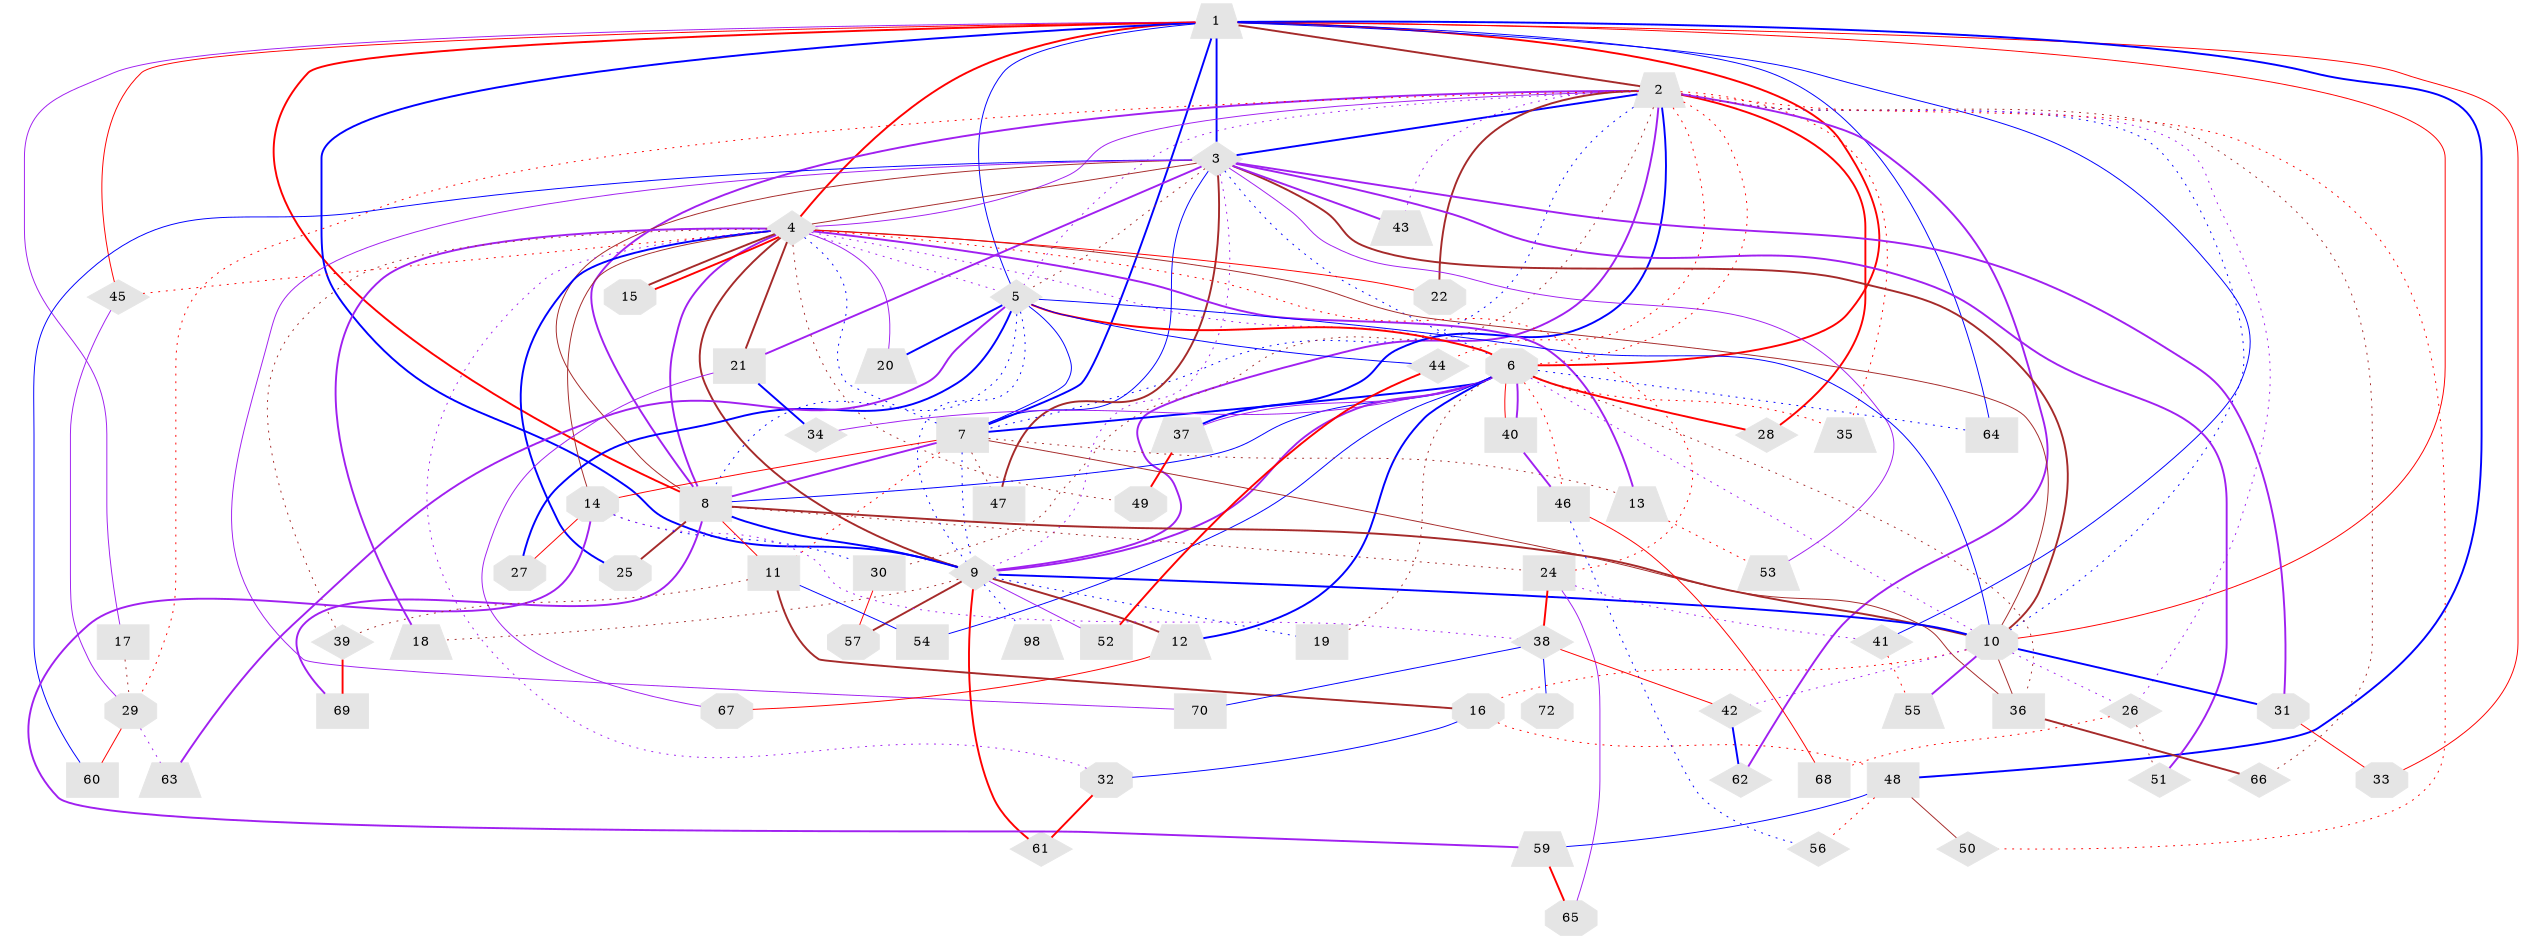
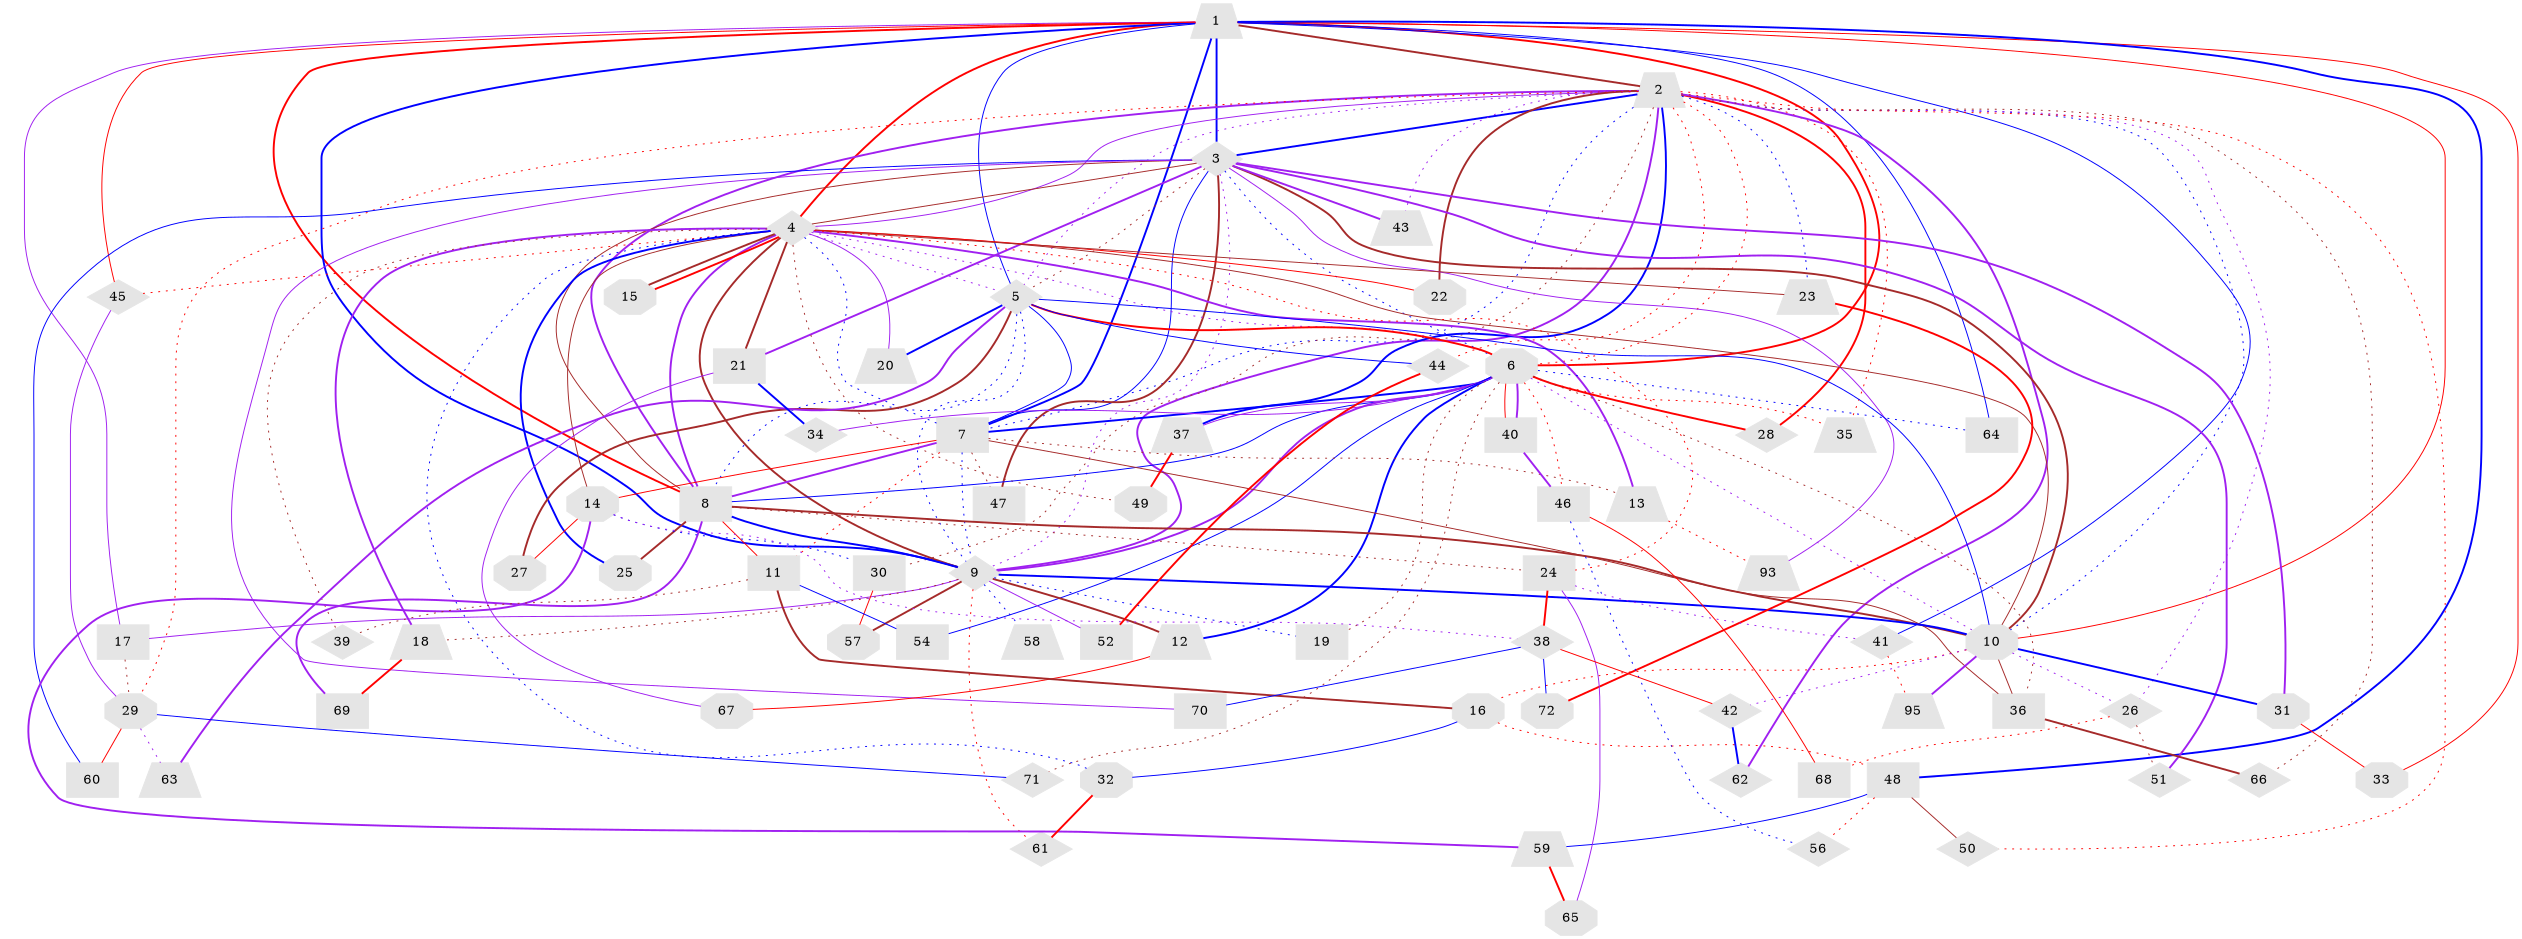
none -> (1808, 297)
(758, 413) -> (758, 413)
(1769, 573) -> (1769, 573)
none -> (555, 616)
(1033, 642) -> (1033, 642)
(504, 664) -> (504, 664)
(343, 677) -> (382, 677)
(1913, 711) -> (1913, 711)
(973, 722) -> (973, 722)
none -> (1033, 780)
